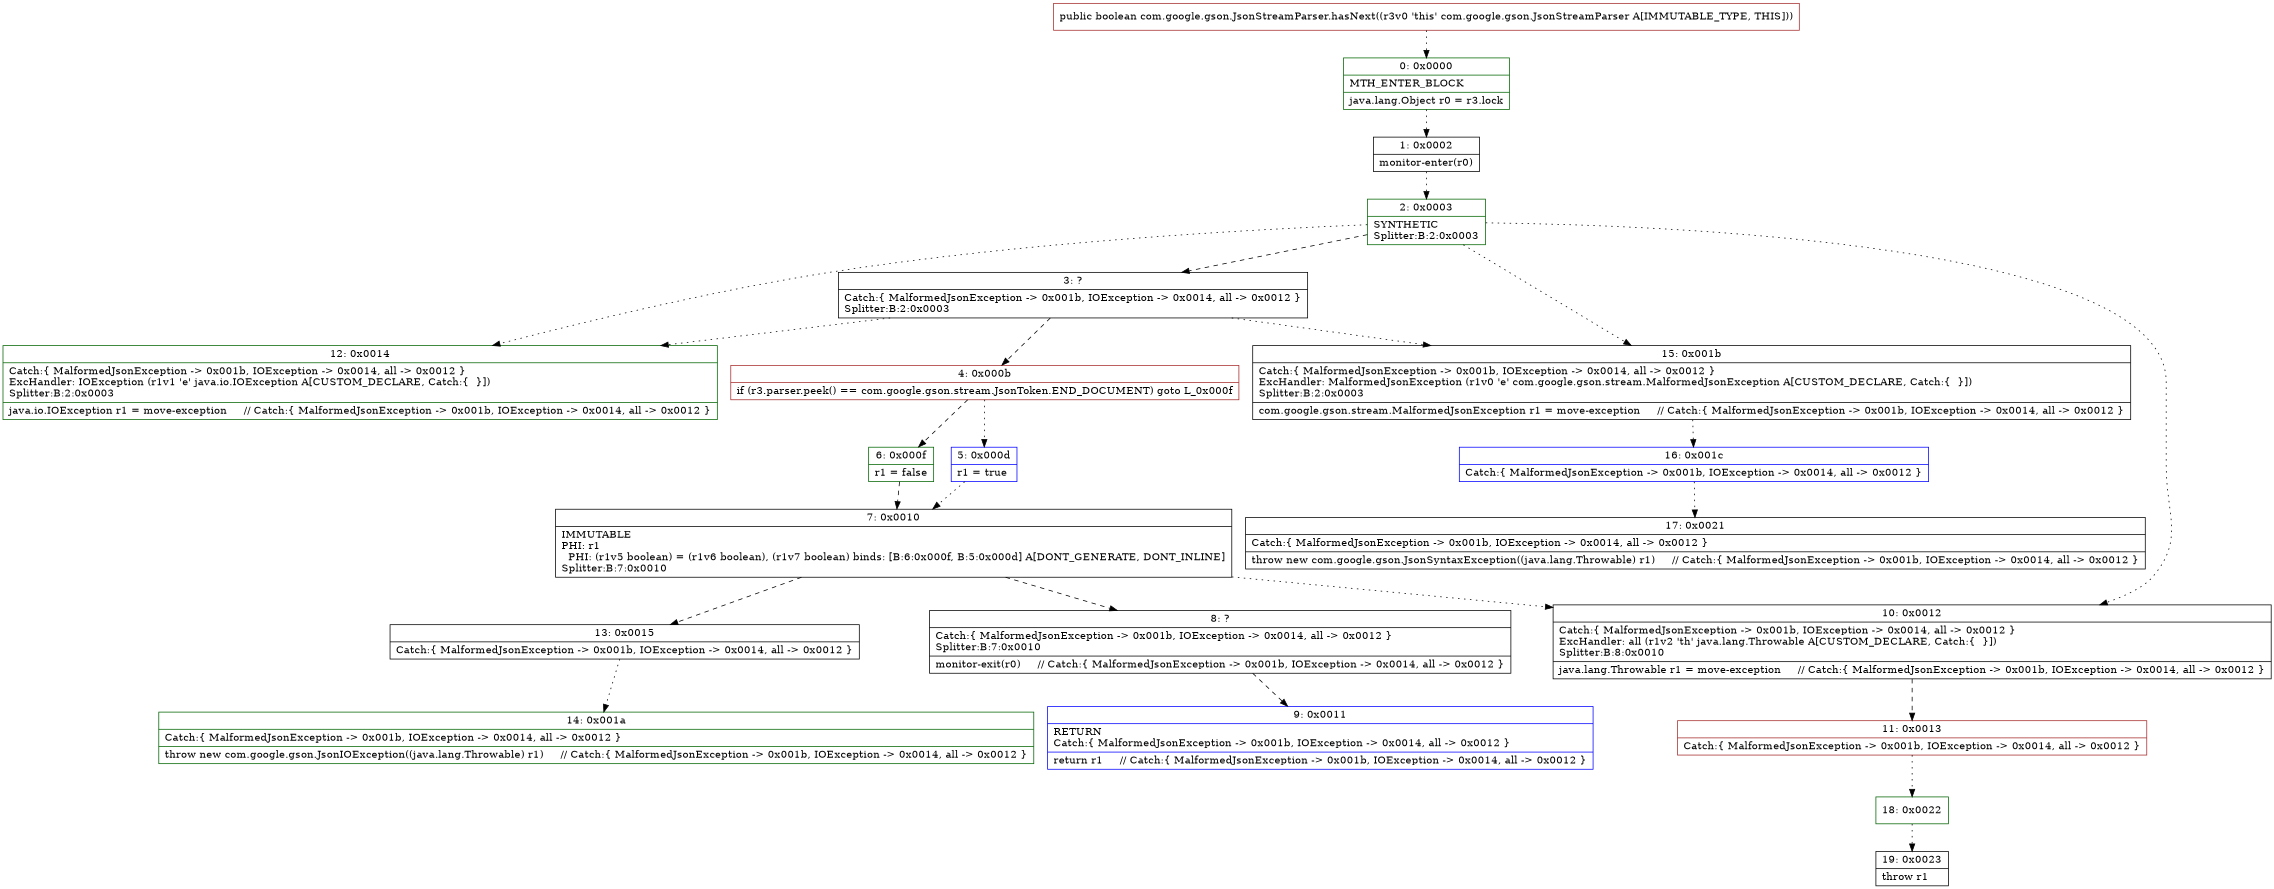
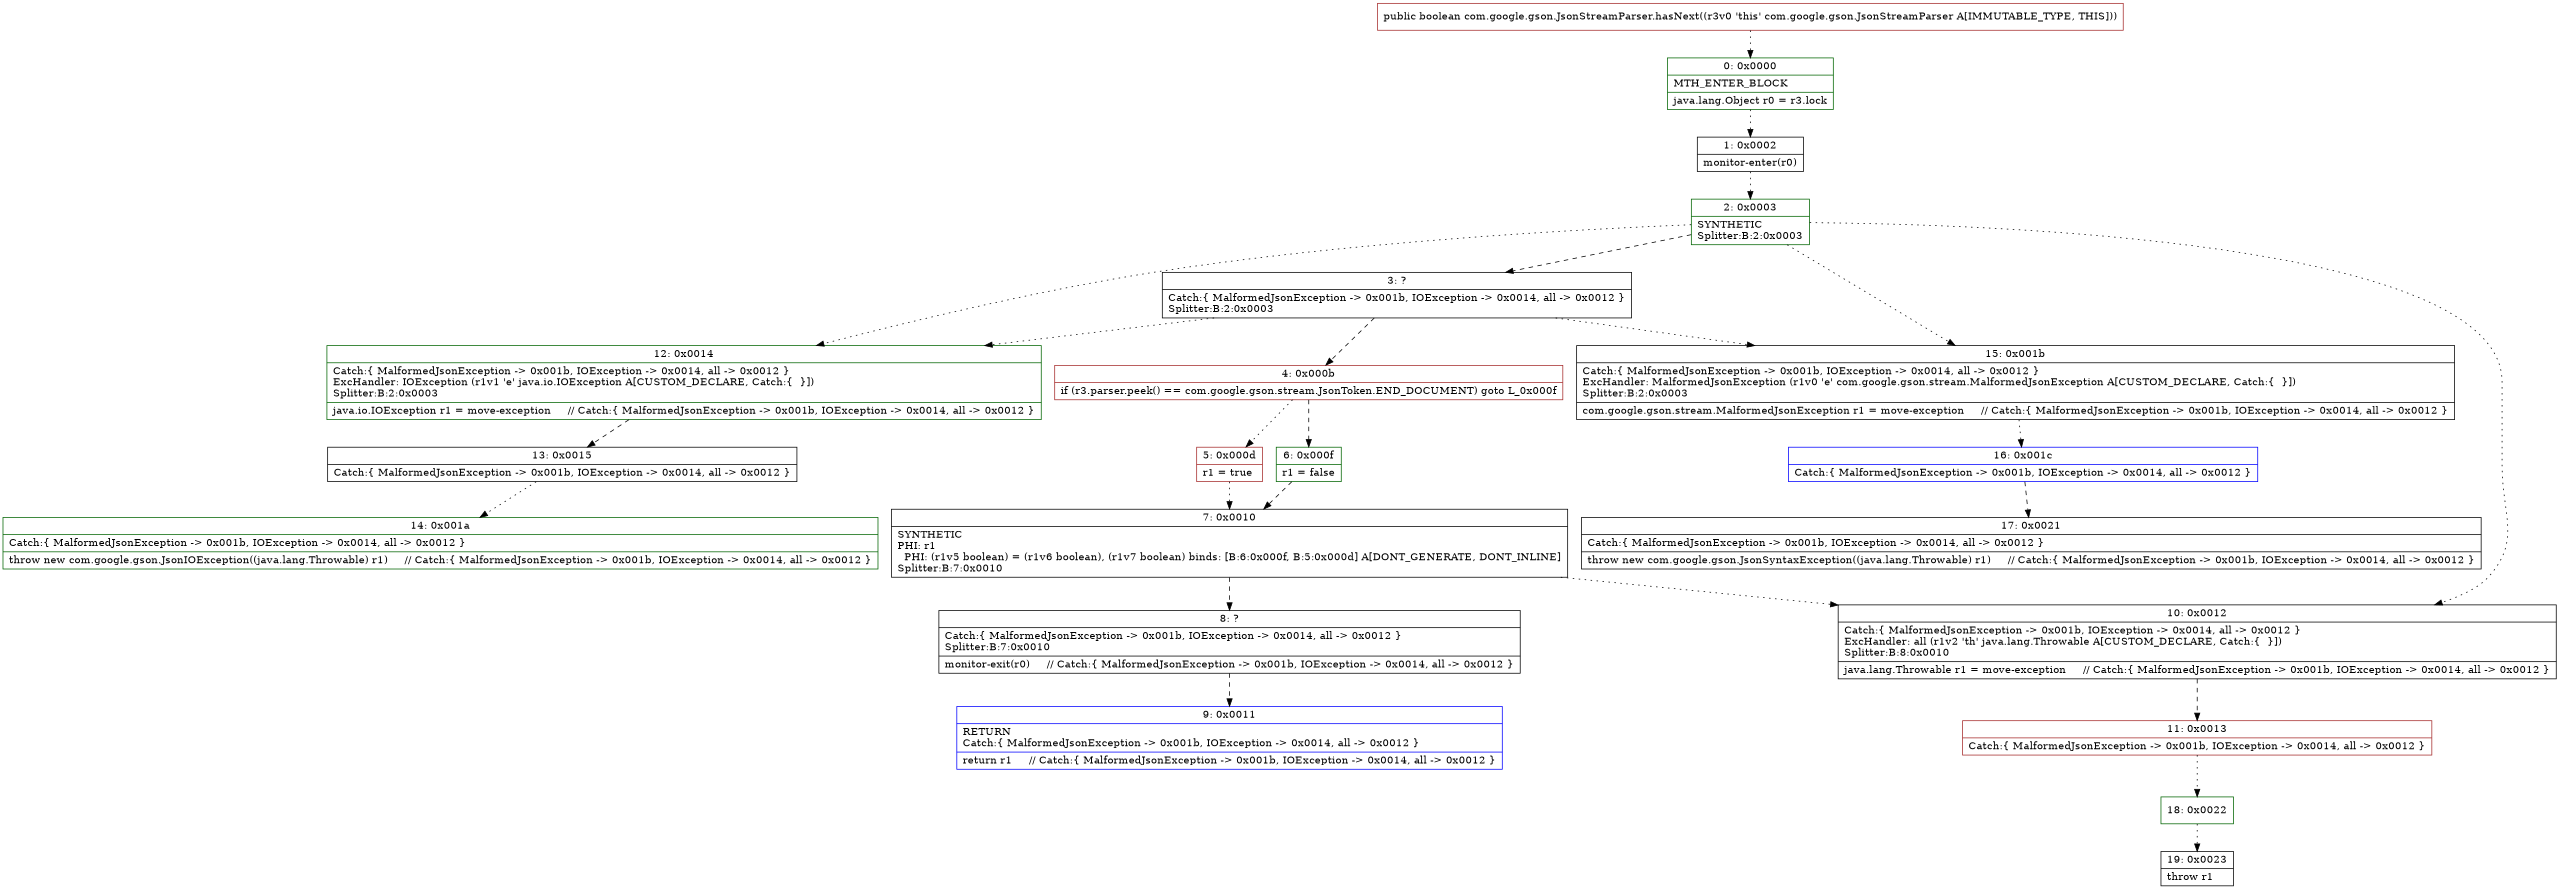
(984, 464) -> (1230, 464)
(1695, 496) -> (2026, 496)
(597, 535) -> (930, 535)
(739, 600) -> (611, 431)
